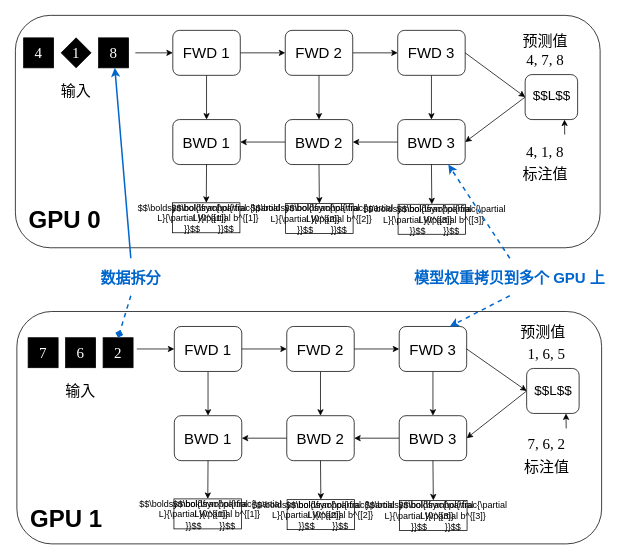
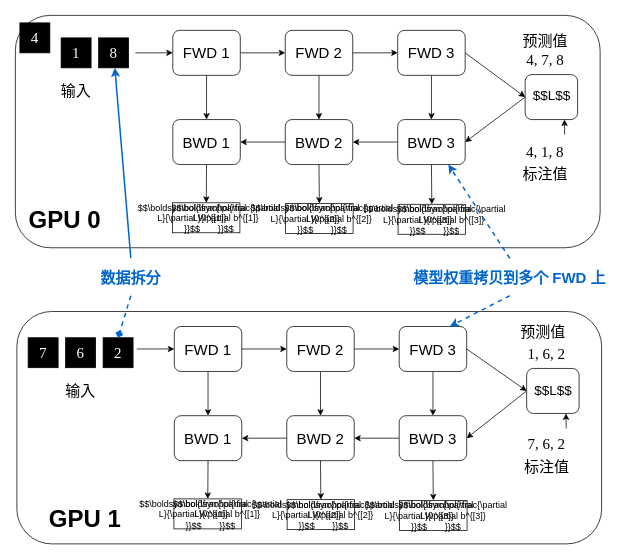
(39, 53) -> (35, 38)
(76, 53) -> (76, 53)
(510, 277) -> (510, 277)
(547, 354) -> (547, 354)
(66, 519) -> (85, 519)
